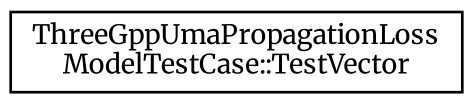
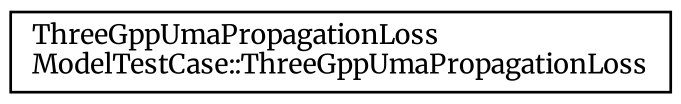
(236, 52) -> (341, 52)
